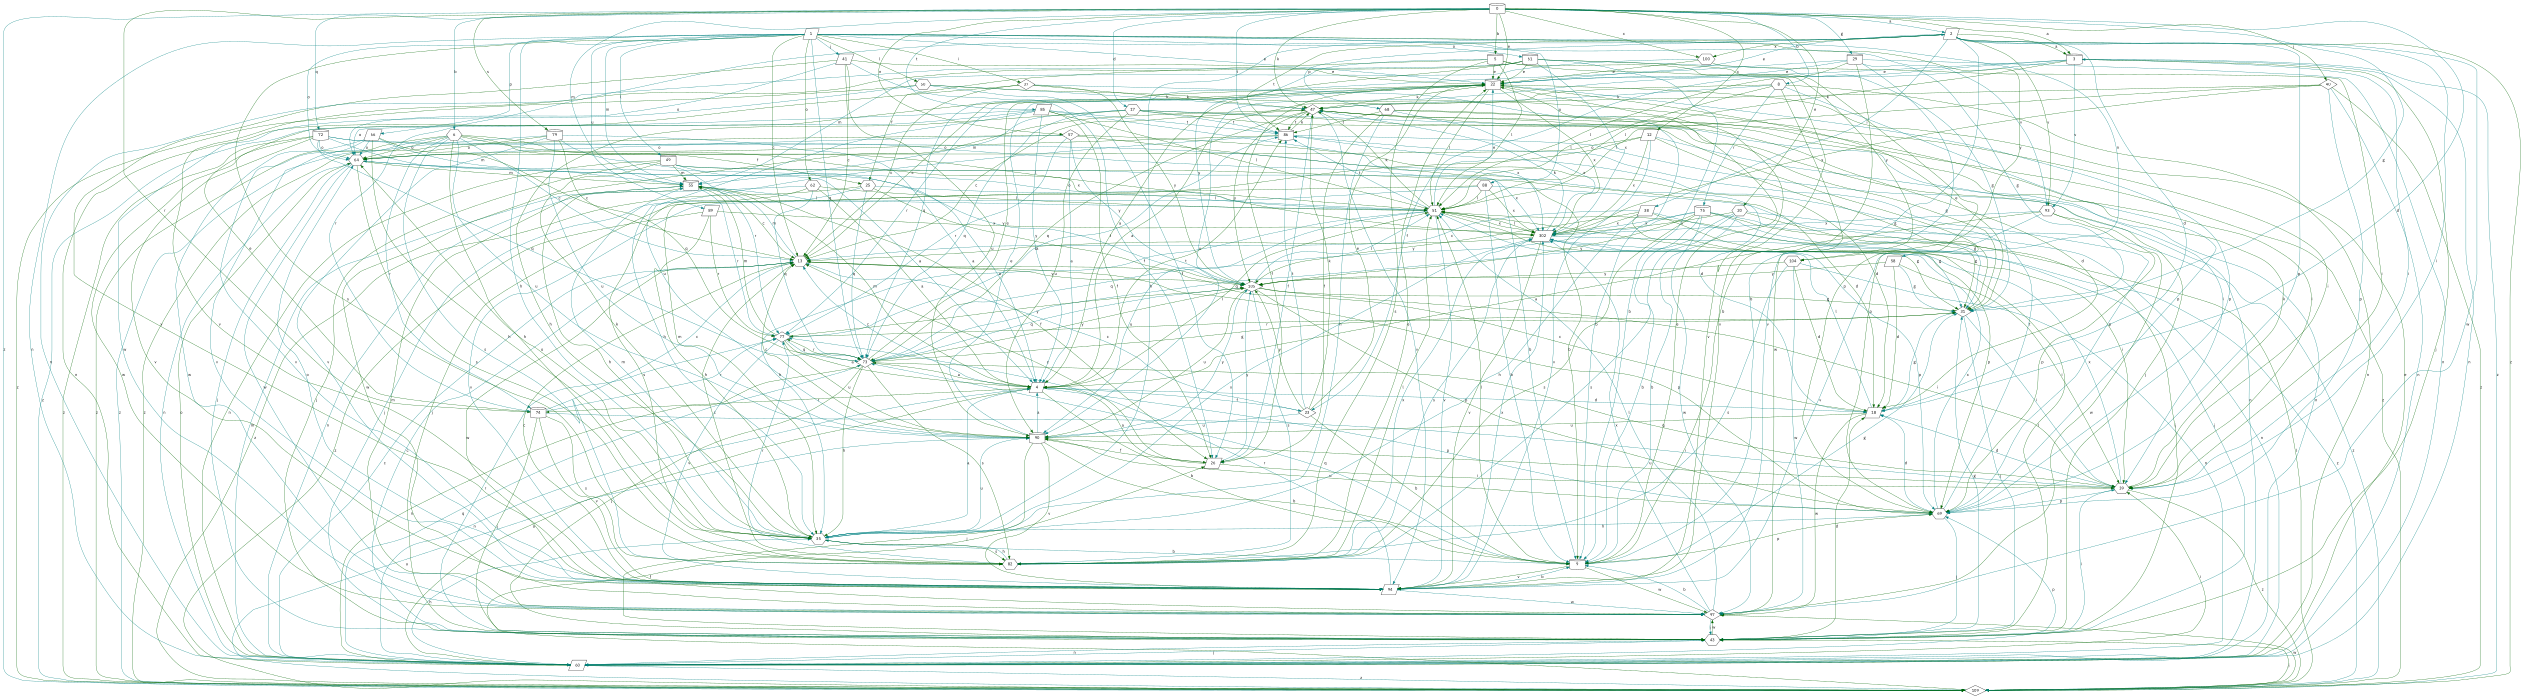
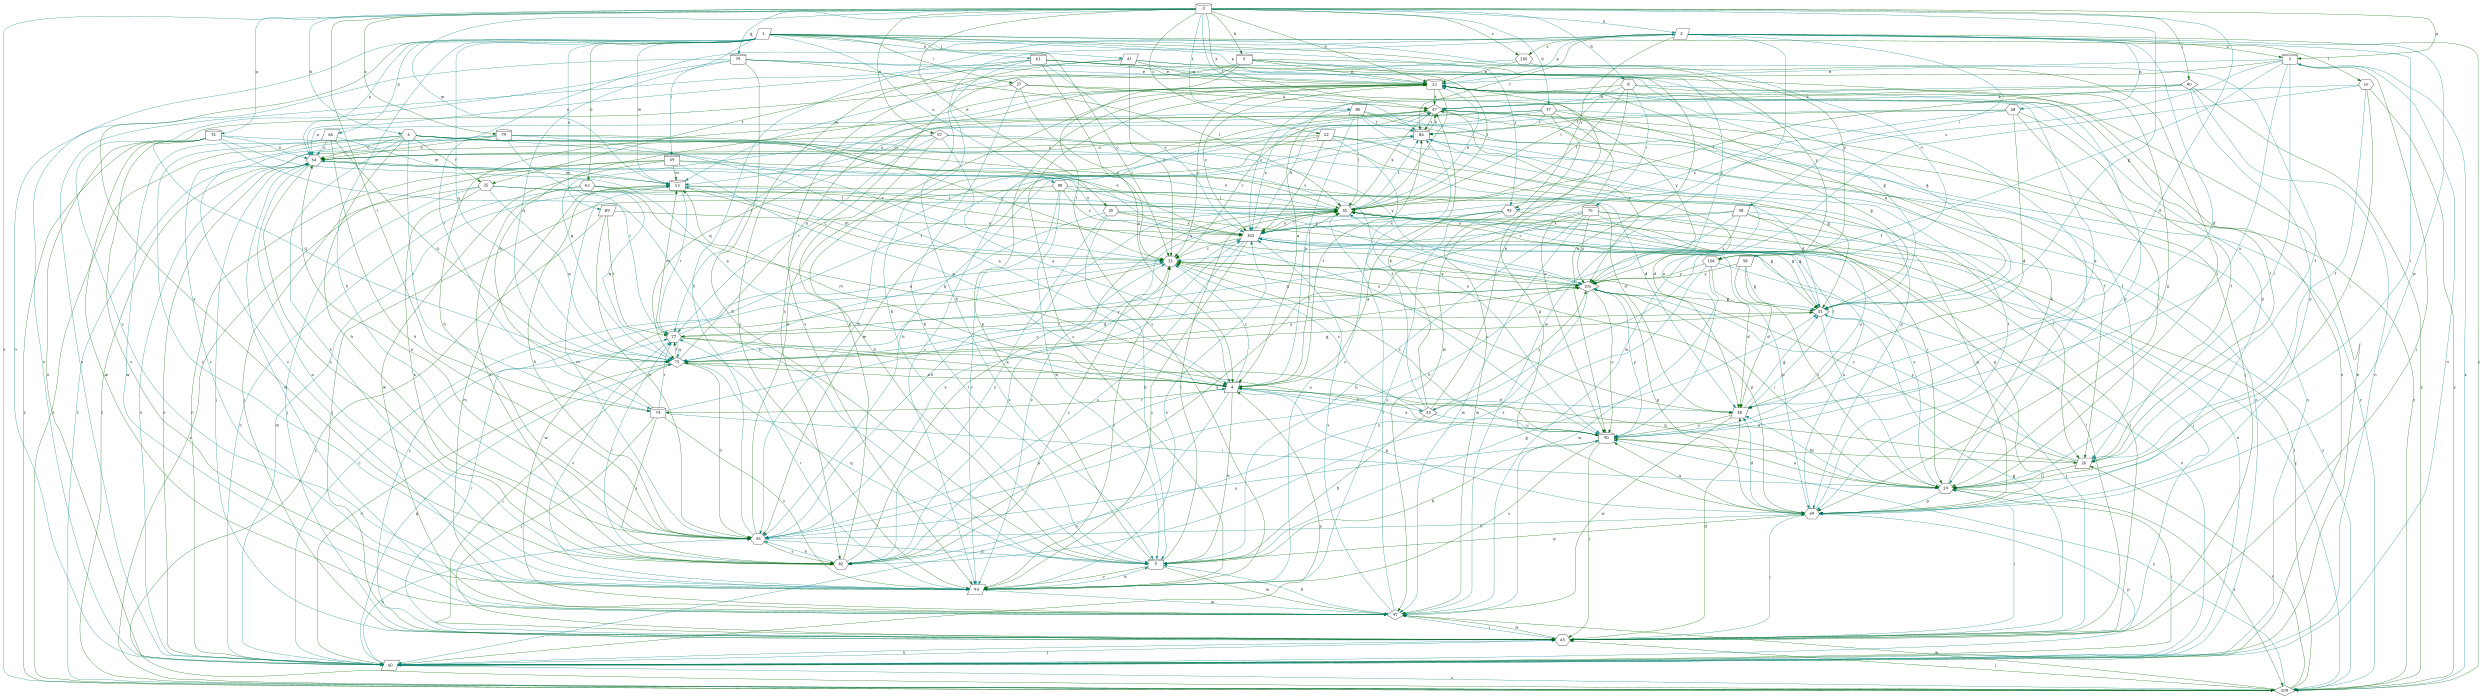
(1933, 133) -> (1623, 99)
(782, 337) -> (674, 337)
(958, 448) -> (489, 476)
